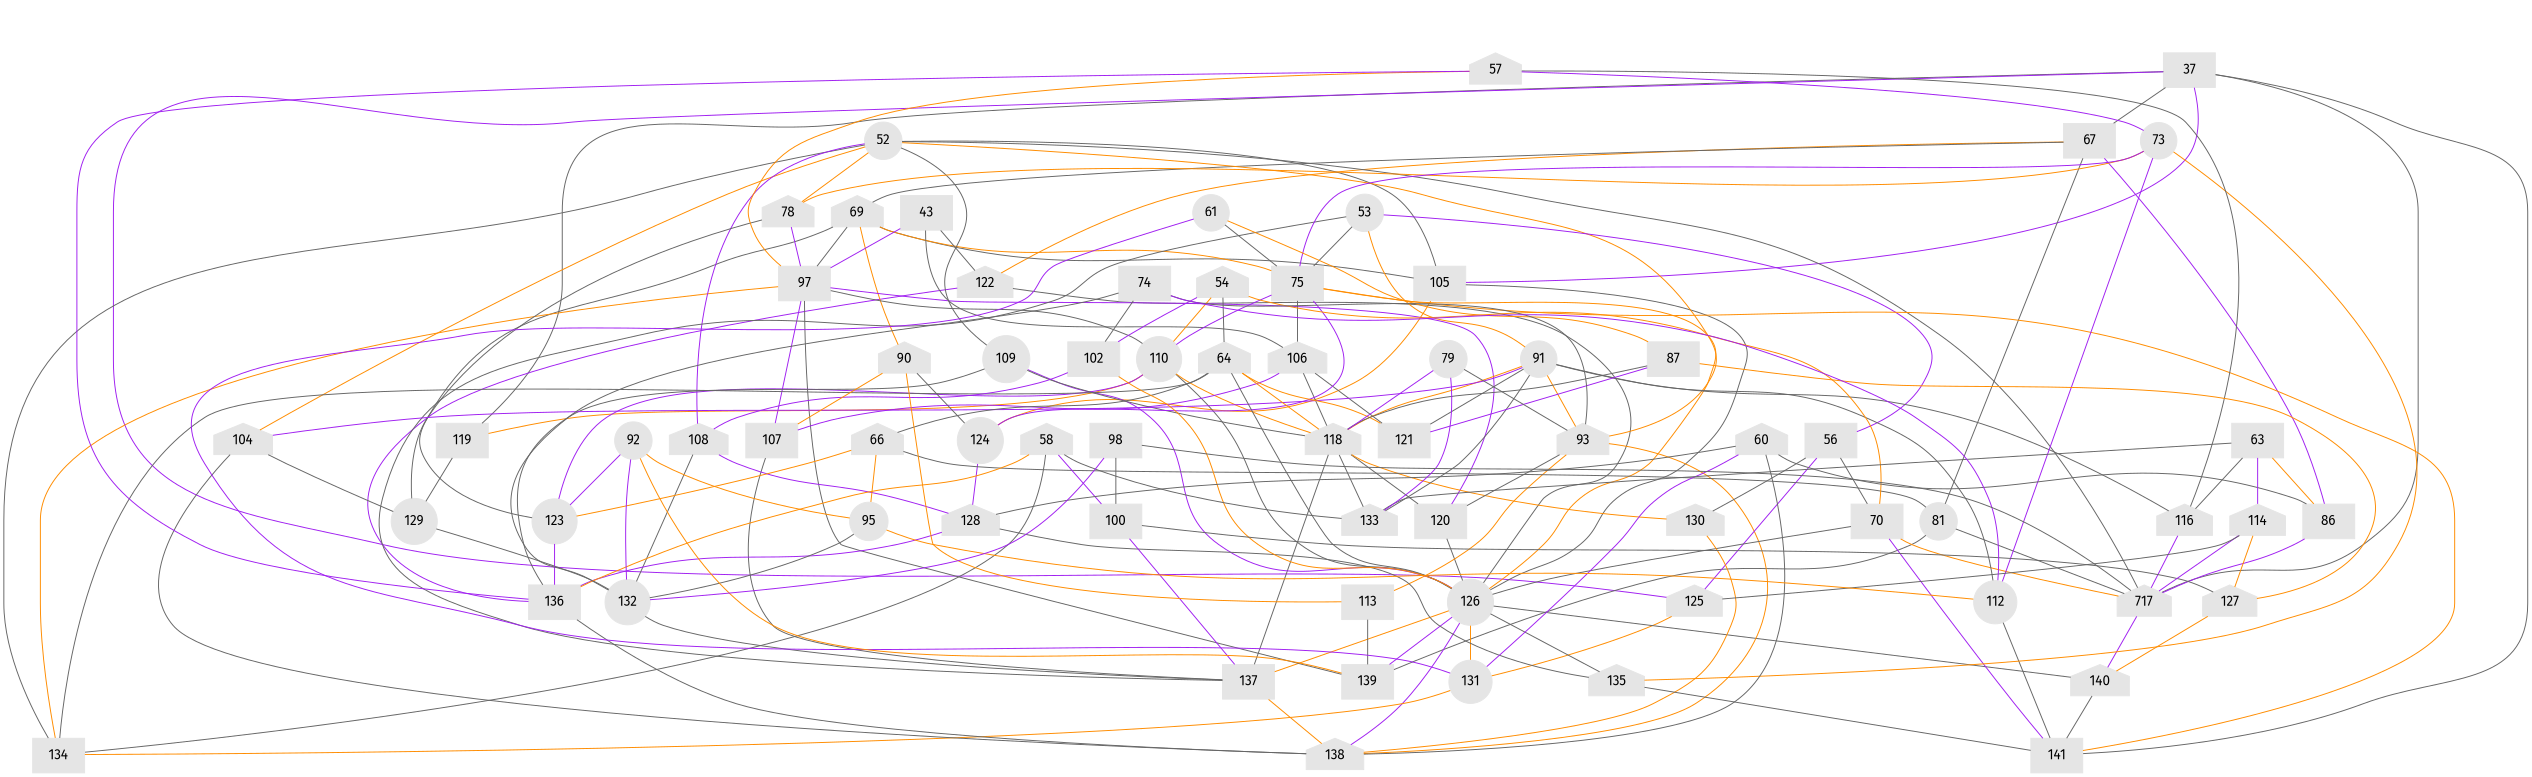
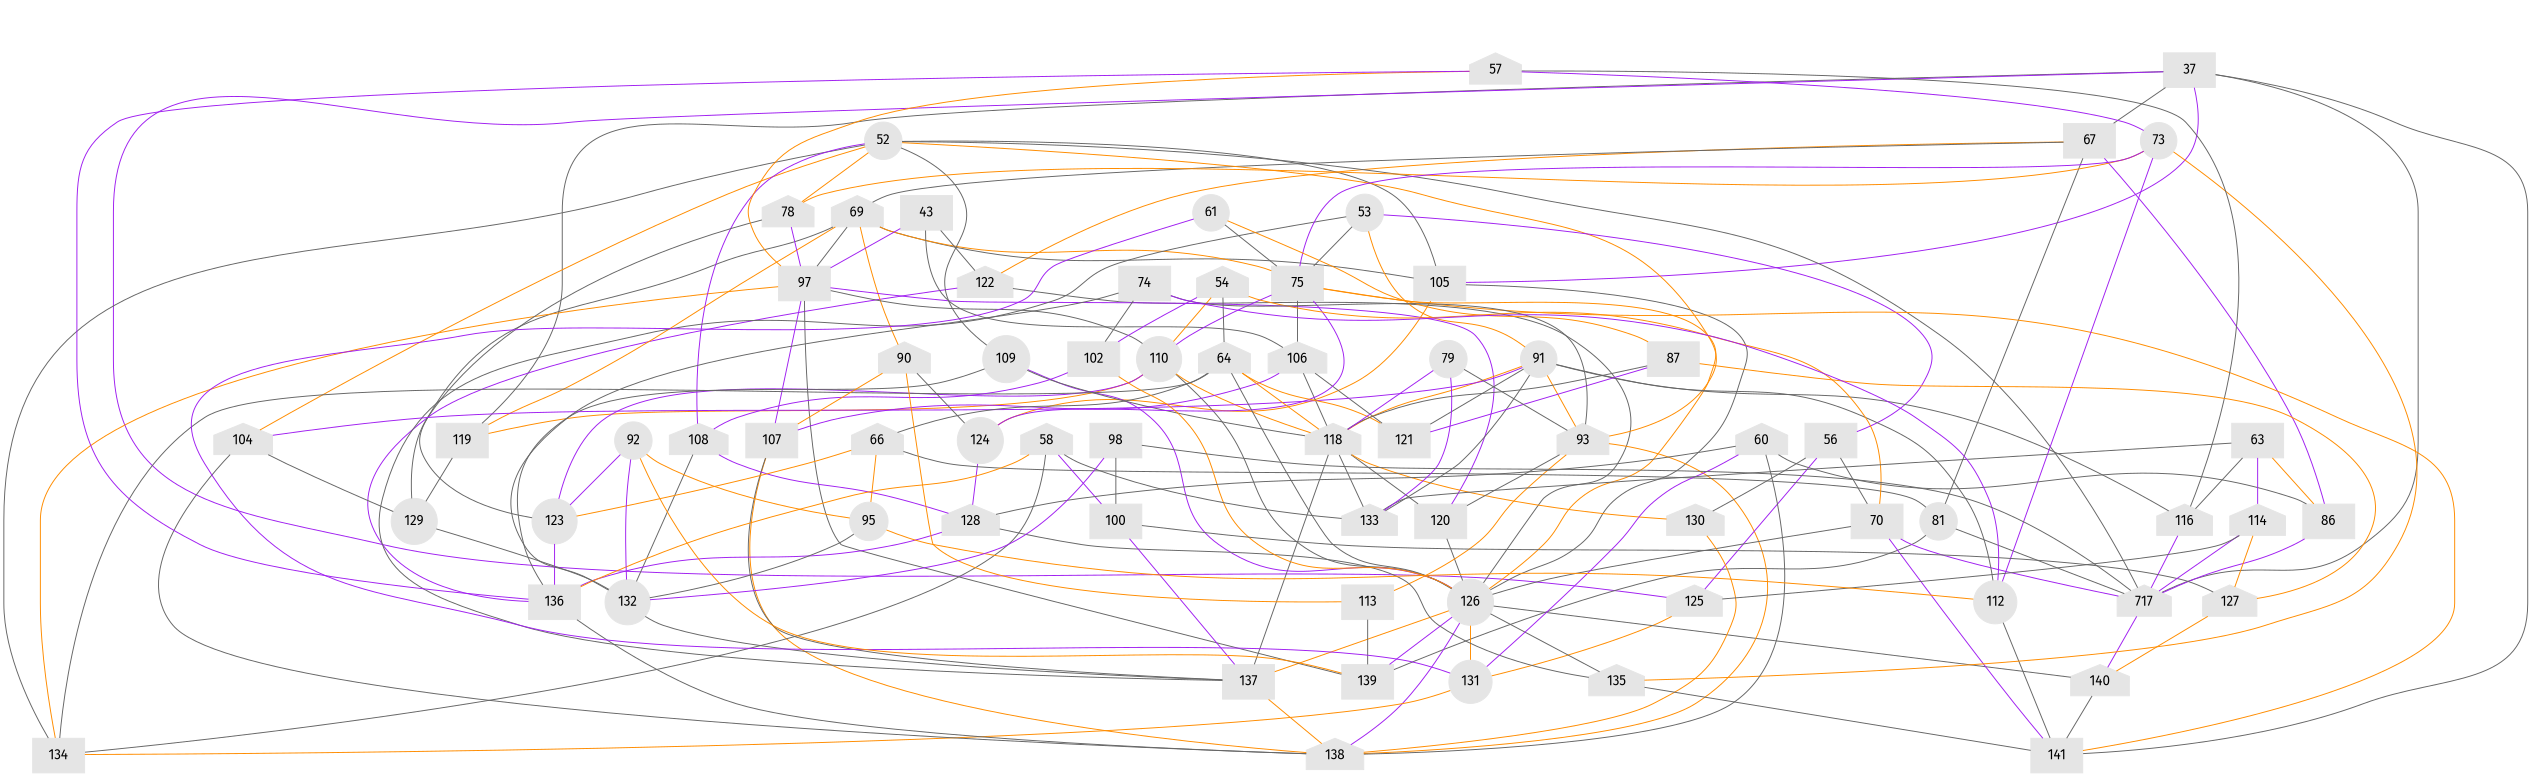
none -> (682, 321)
(2030, 577) -> (2030, 577)
none -> (945, 701)
